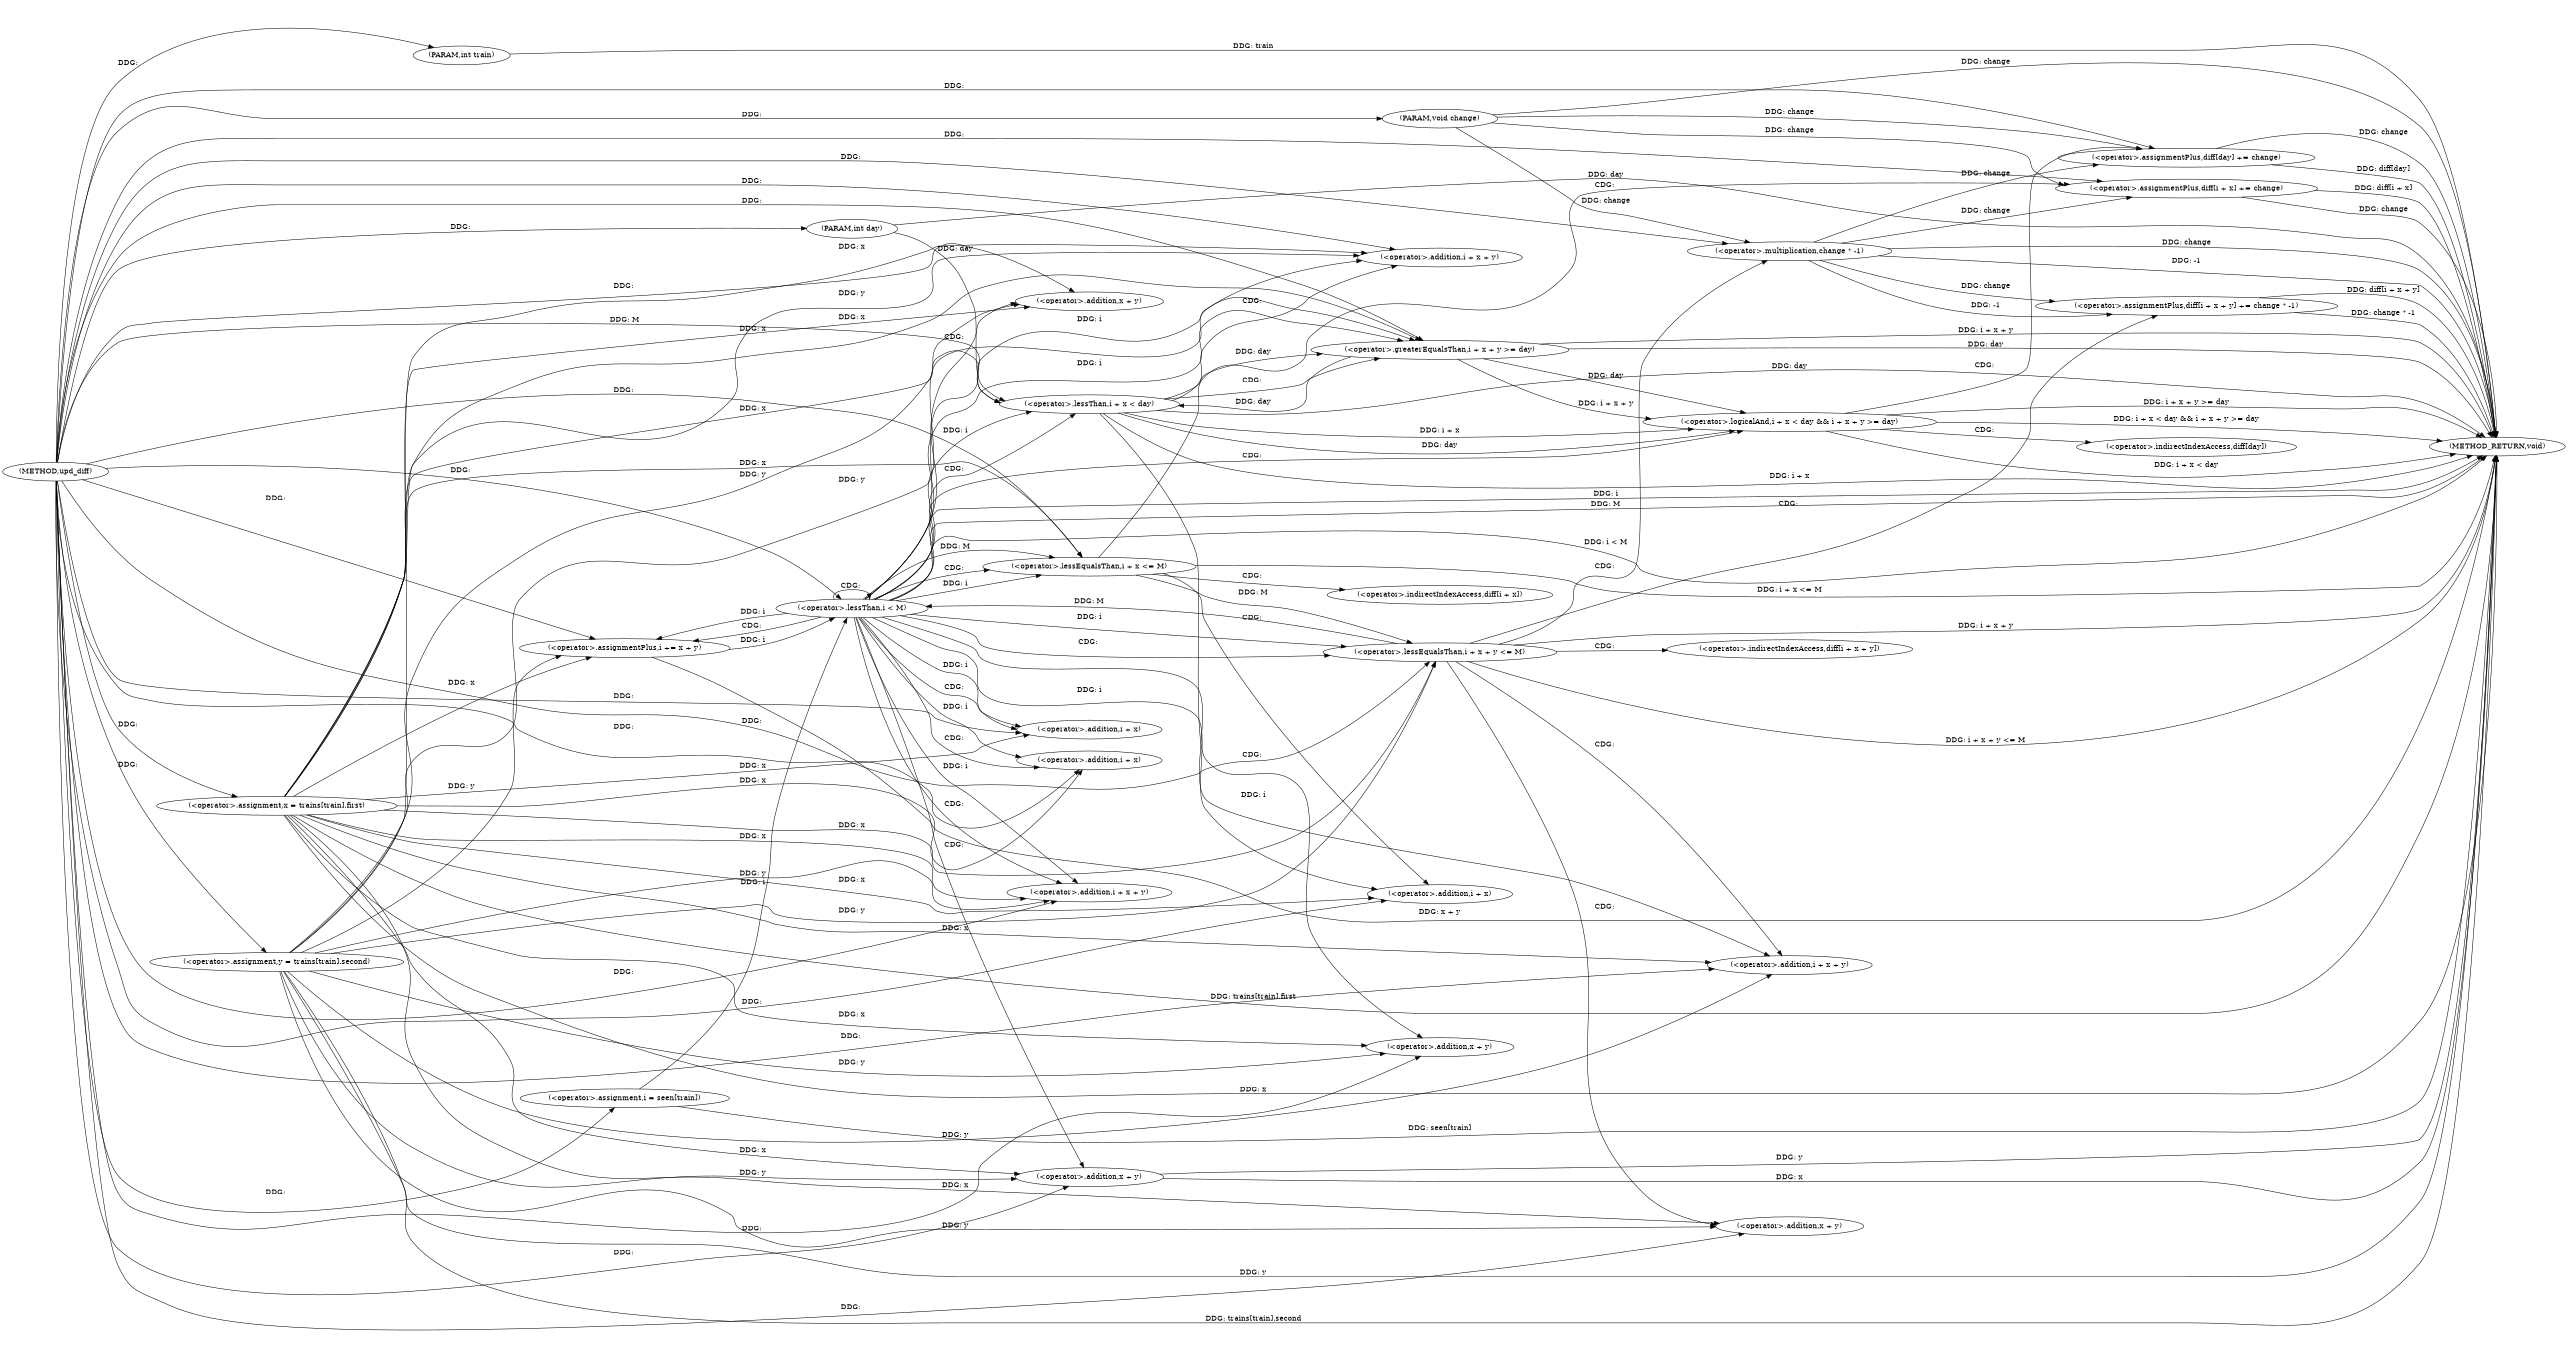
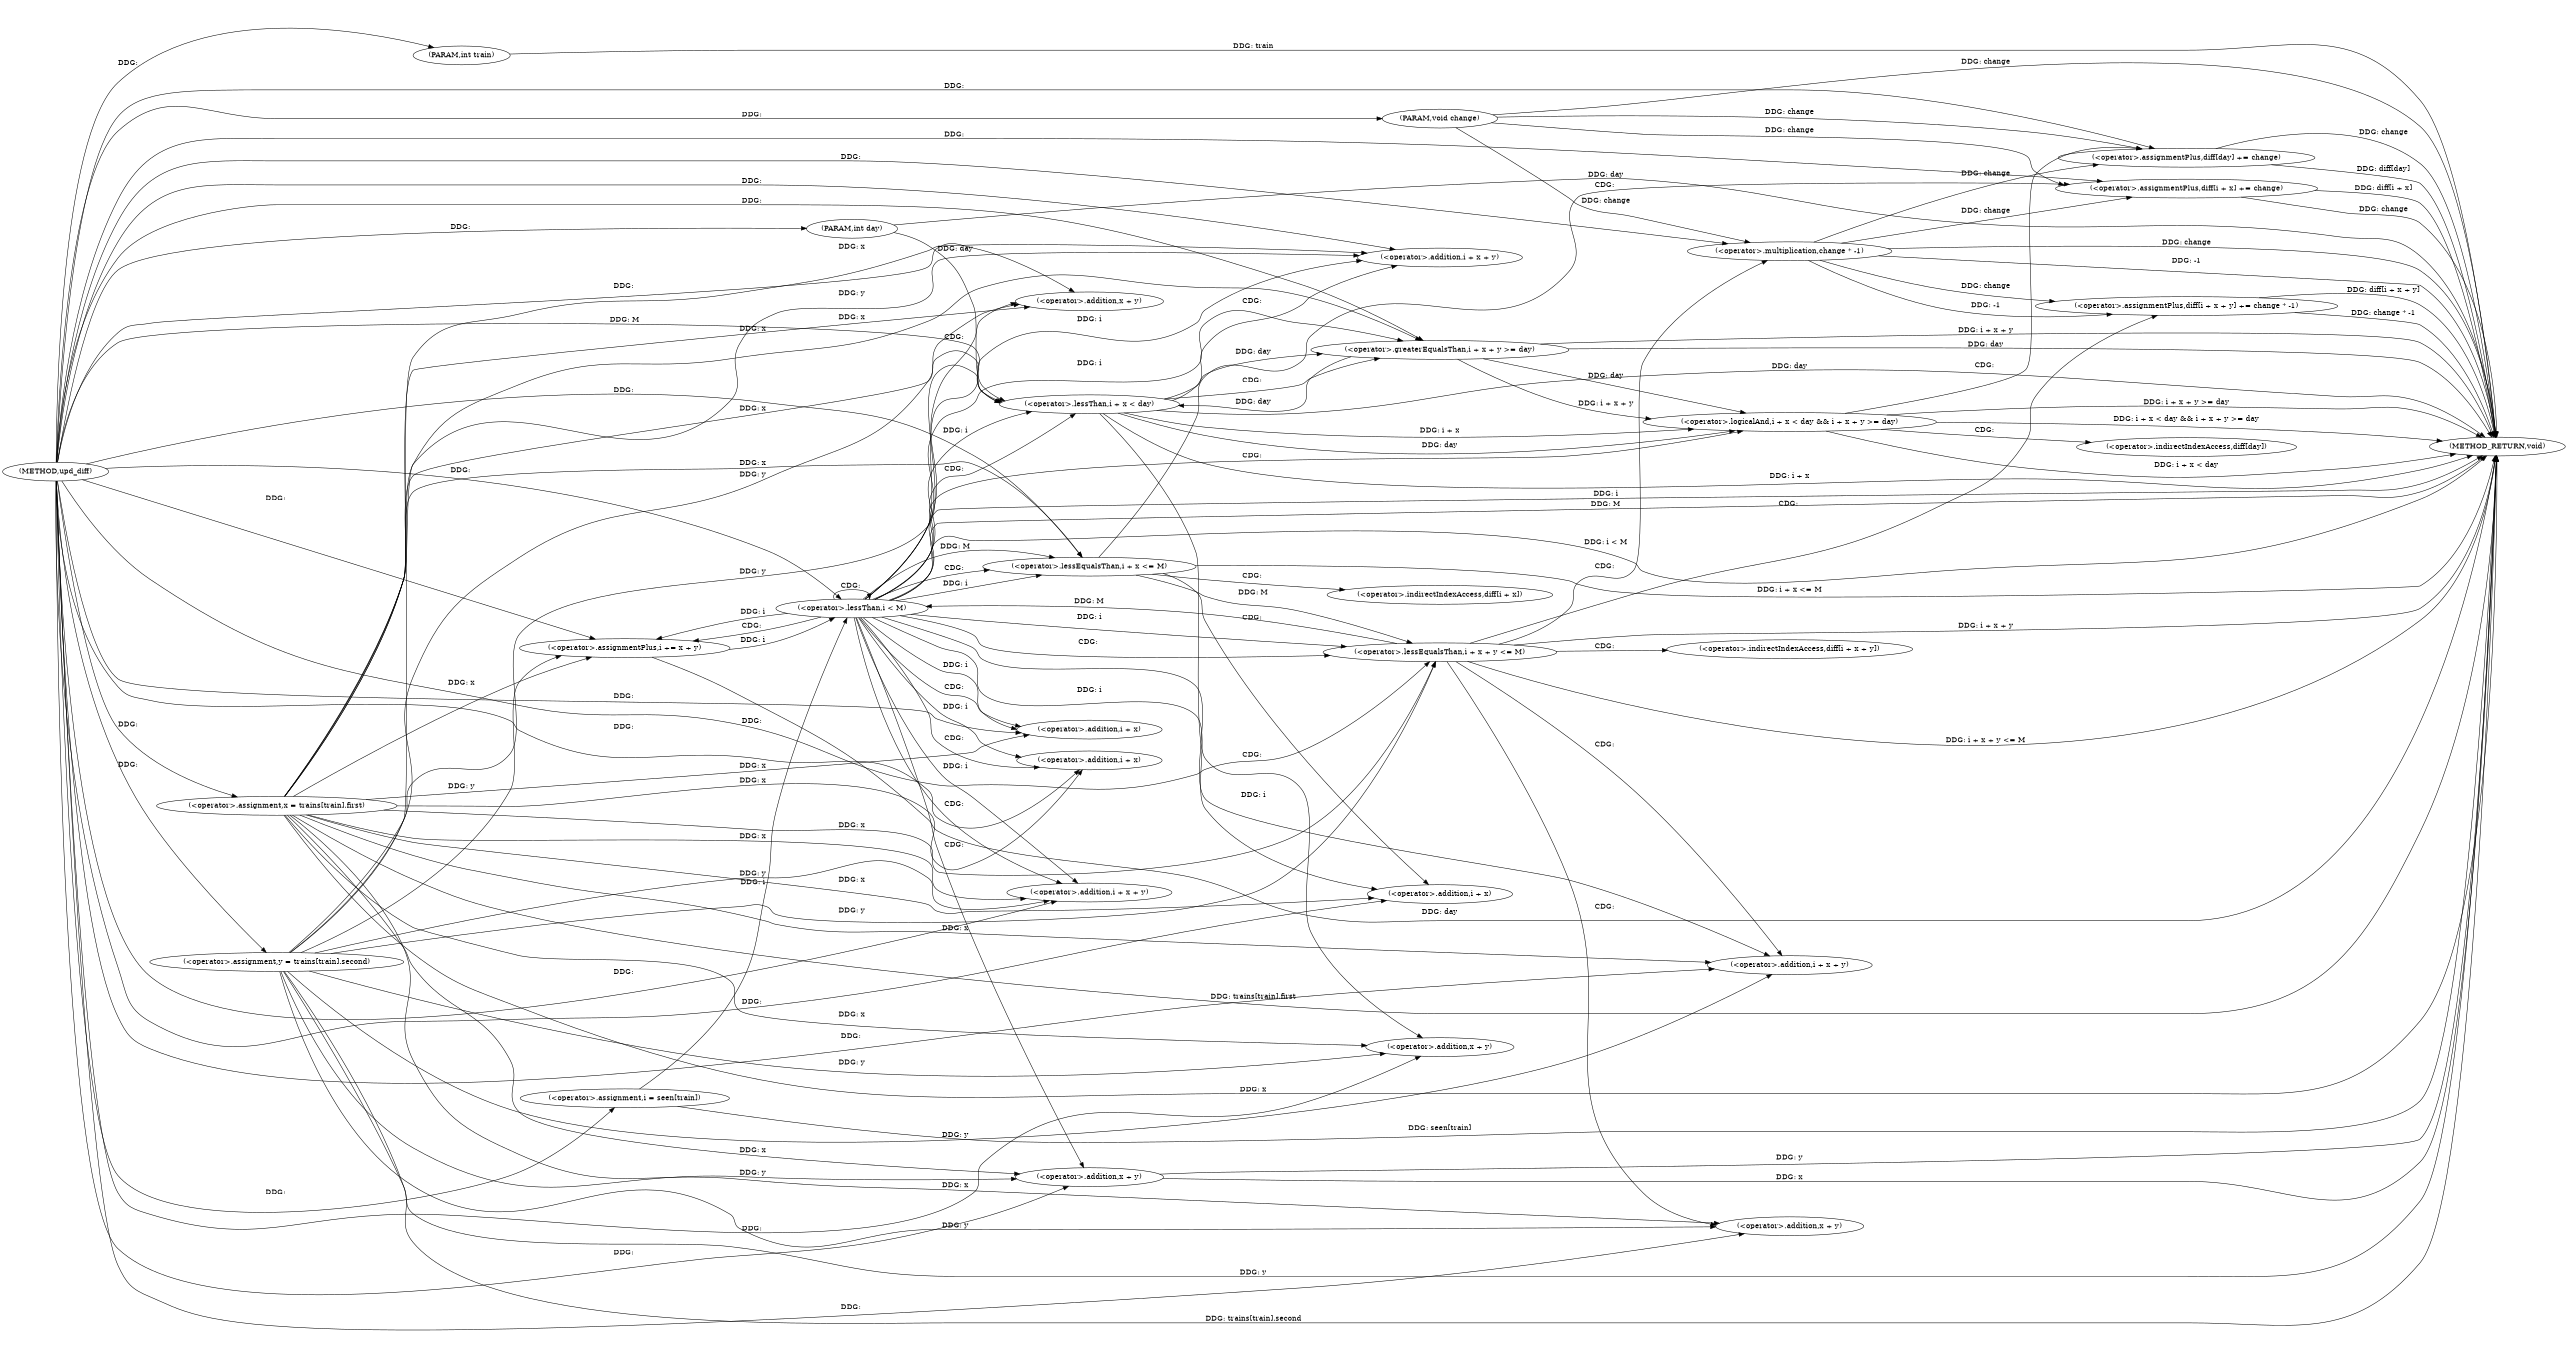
(801, 533) -> (621, 594)
(1440, 912) -> (1440, 912)
